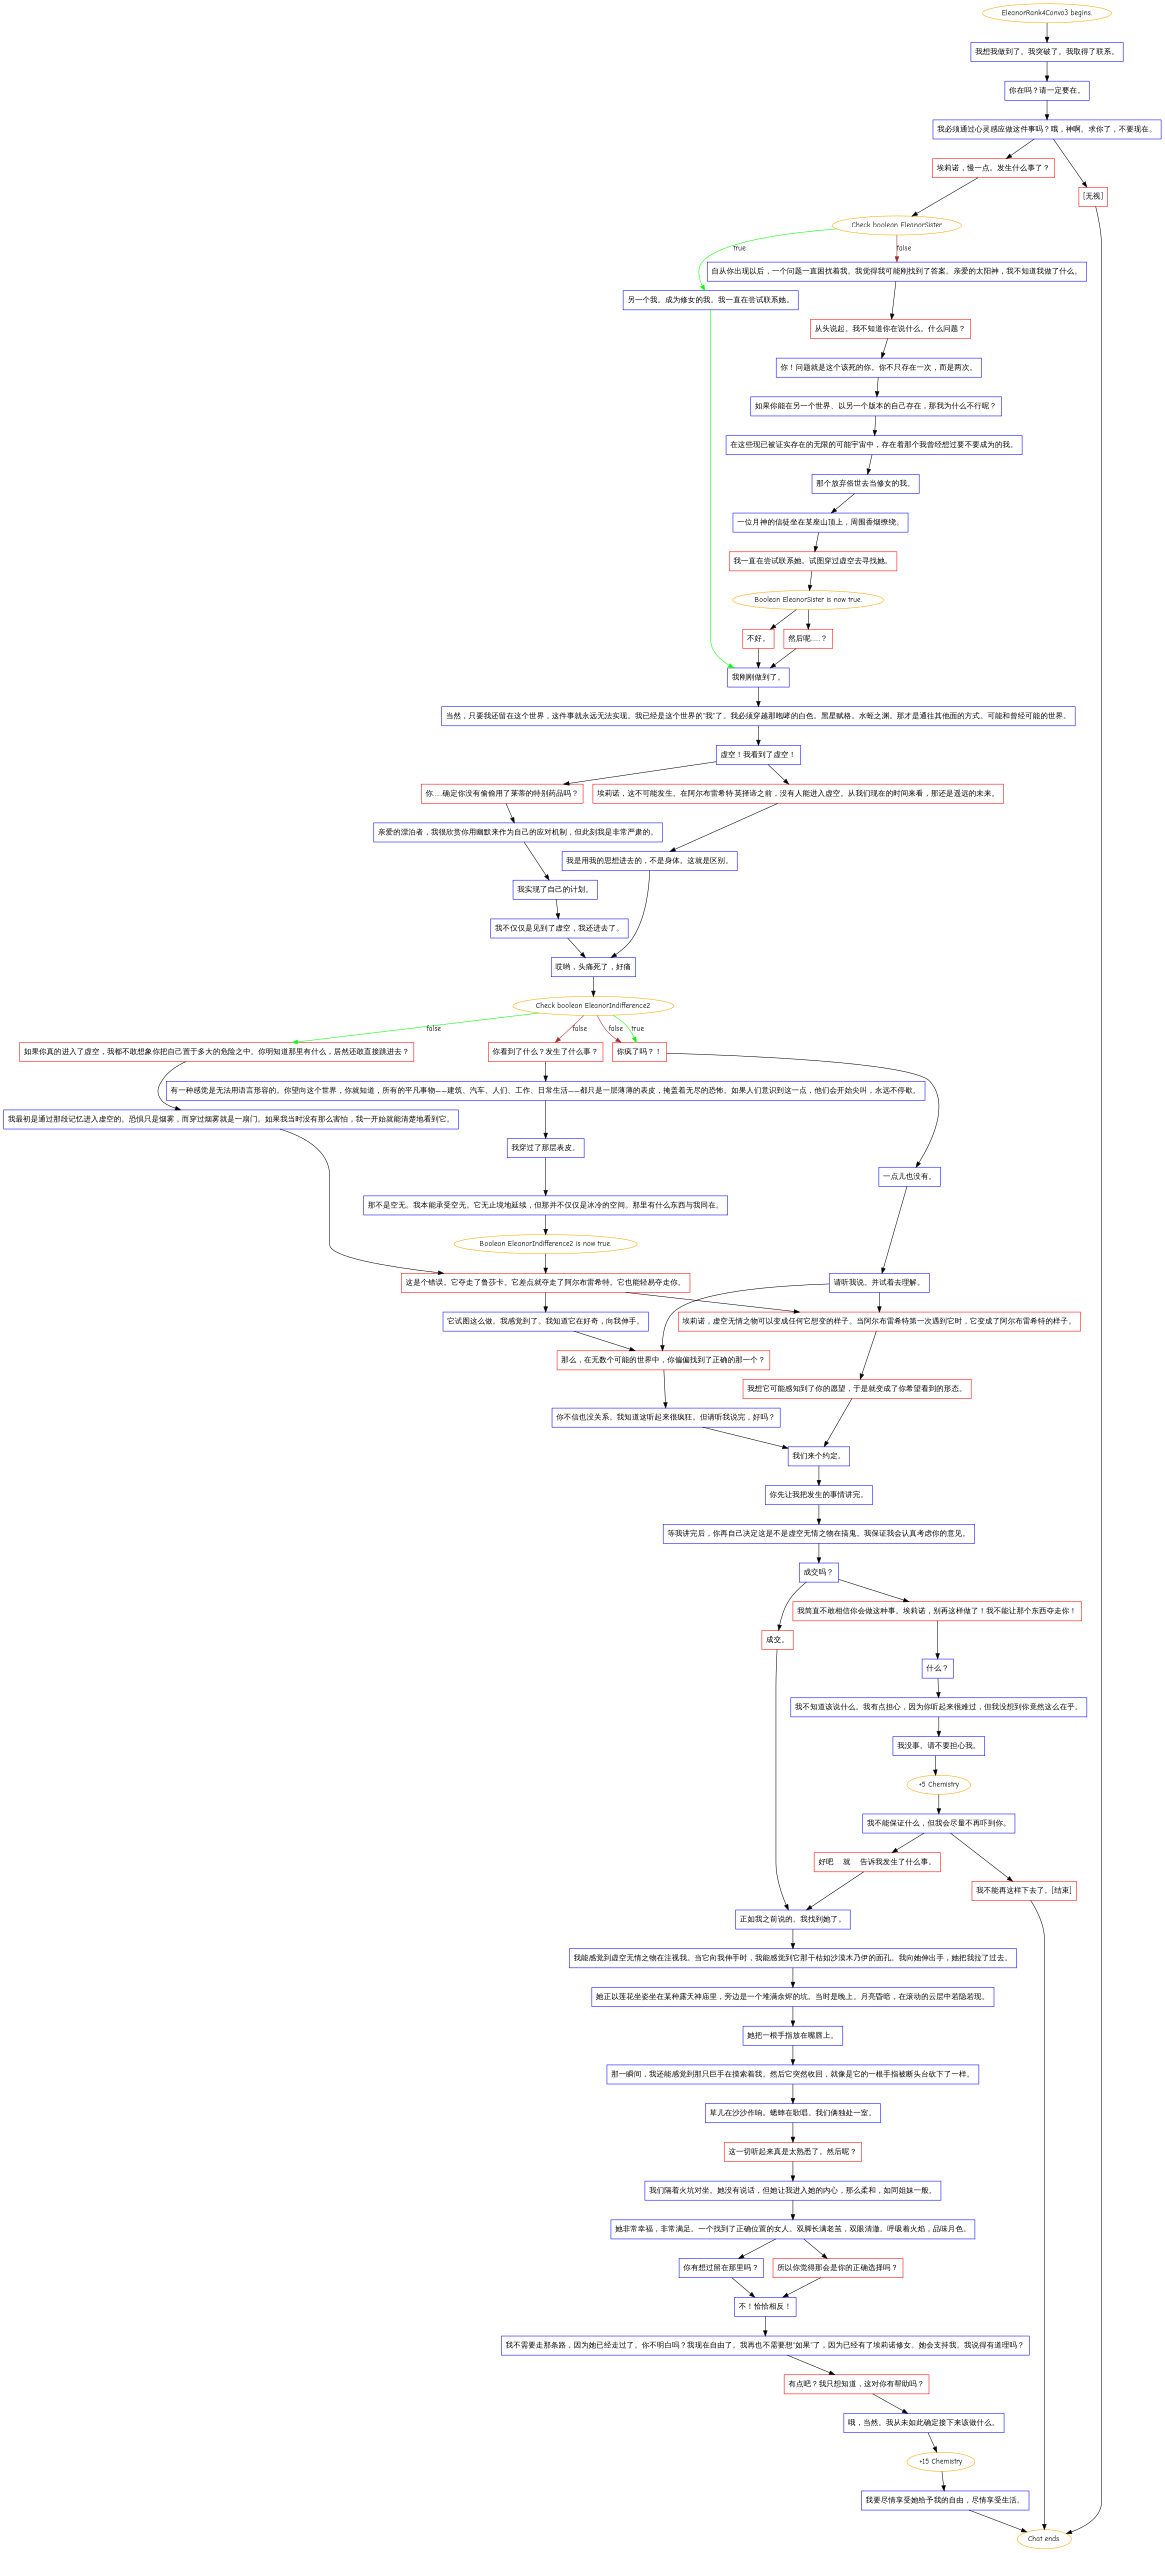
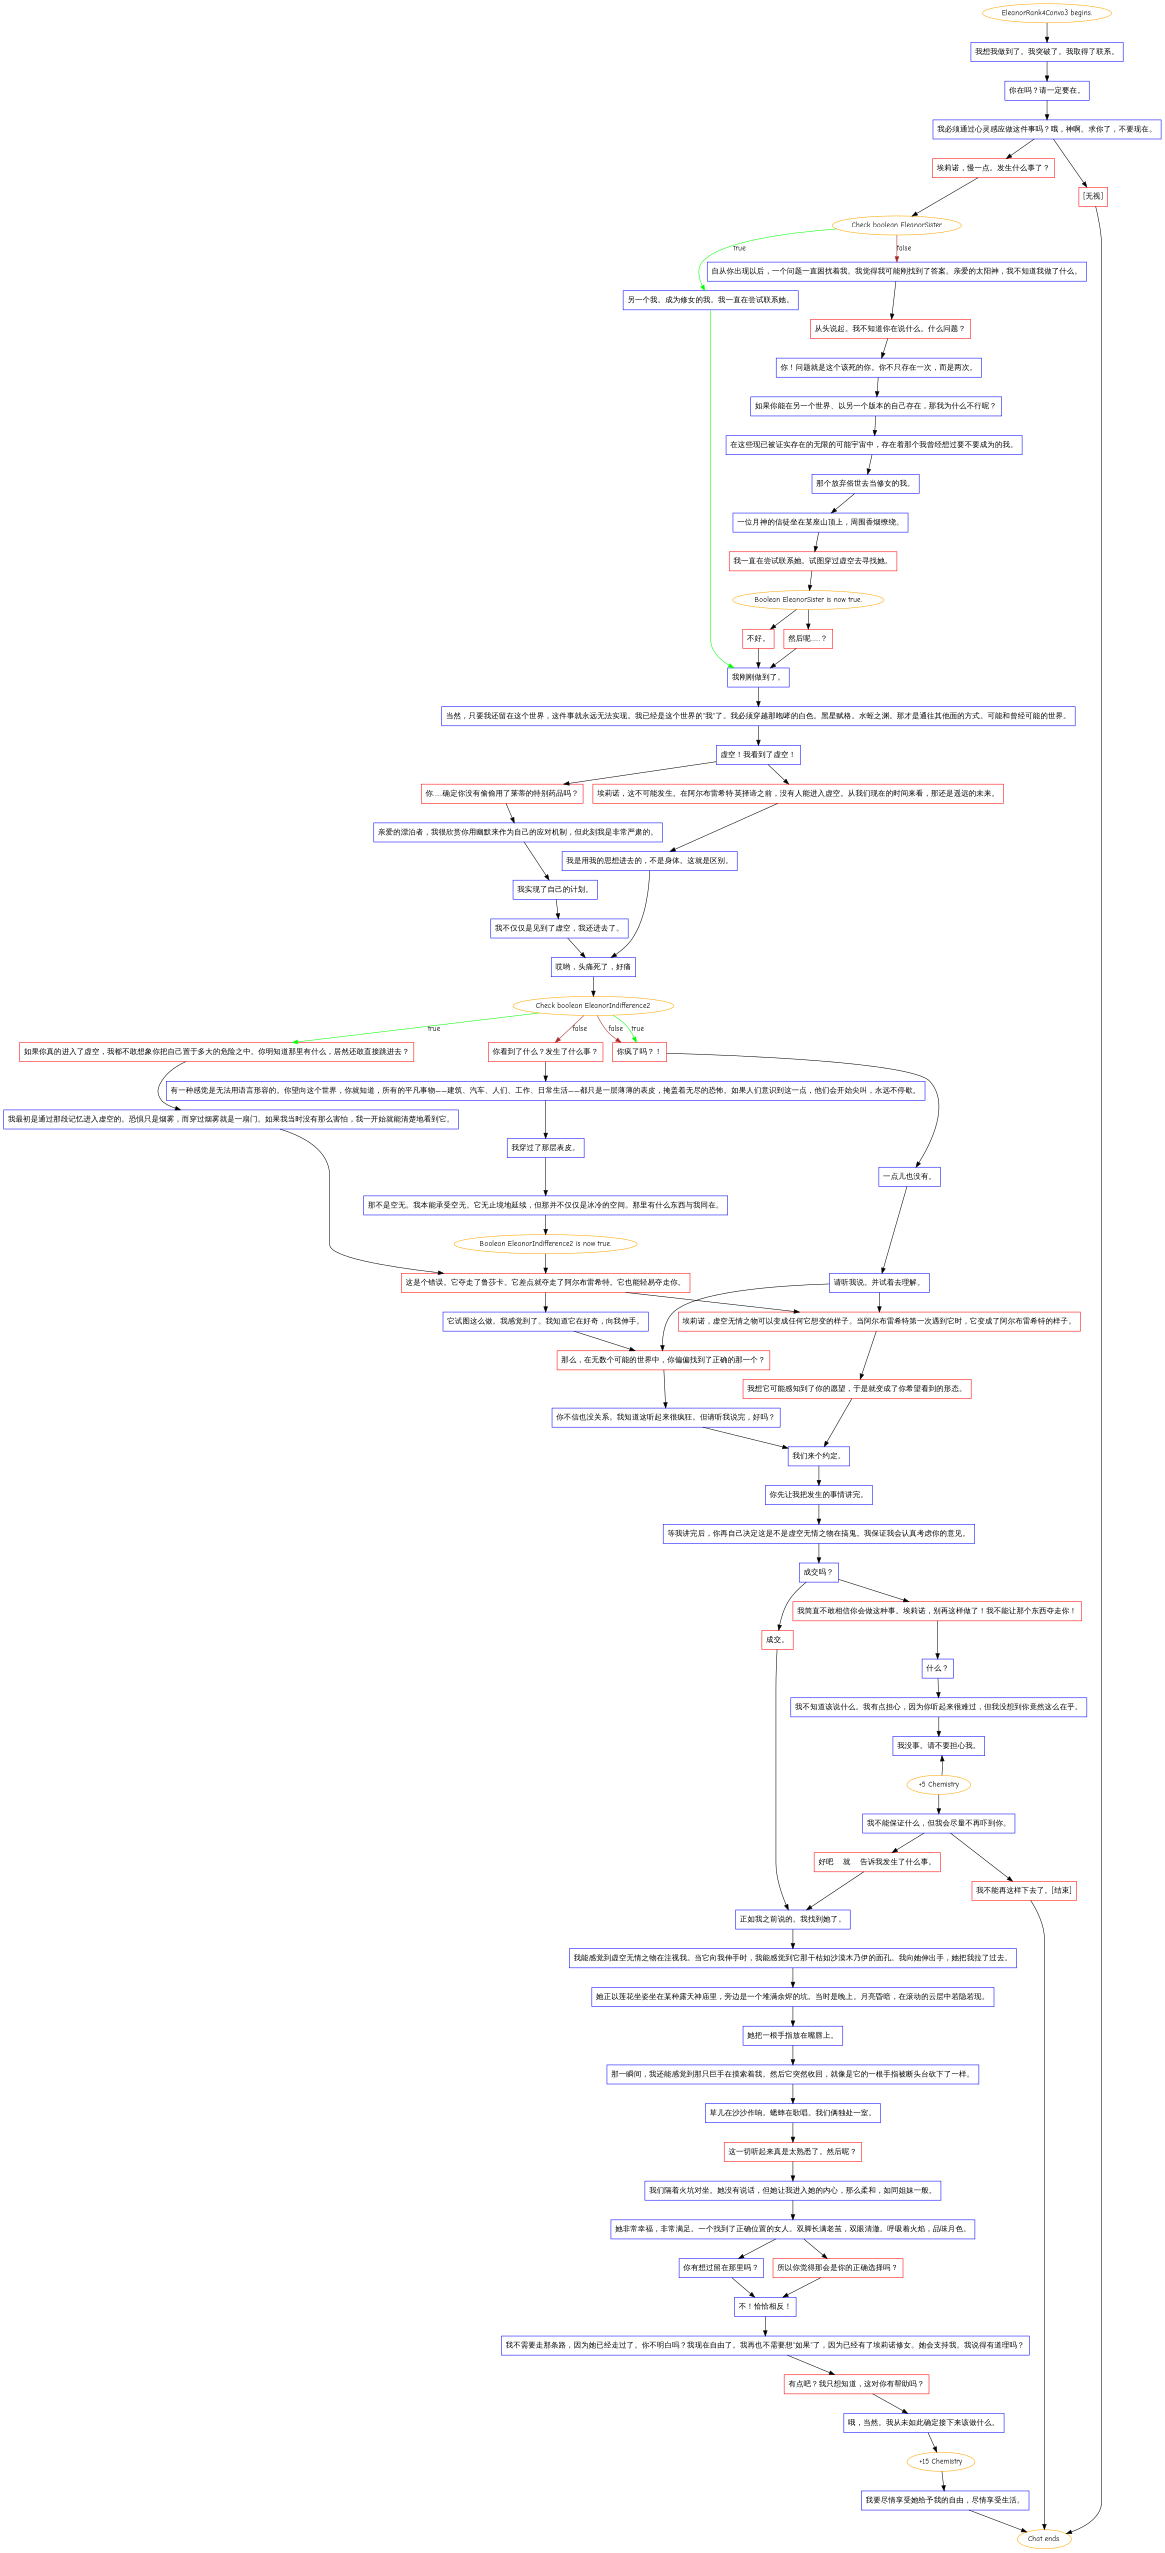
(434, 1029) -> (434, 1029)
(935, 1763) -> (942, 1768)
